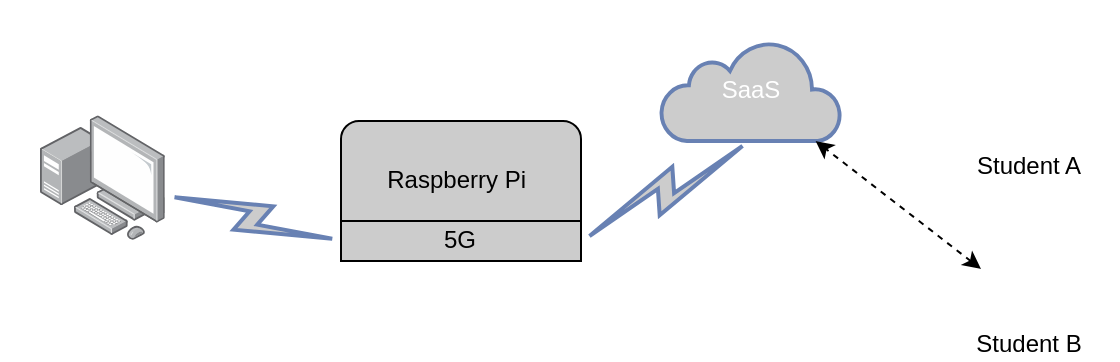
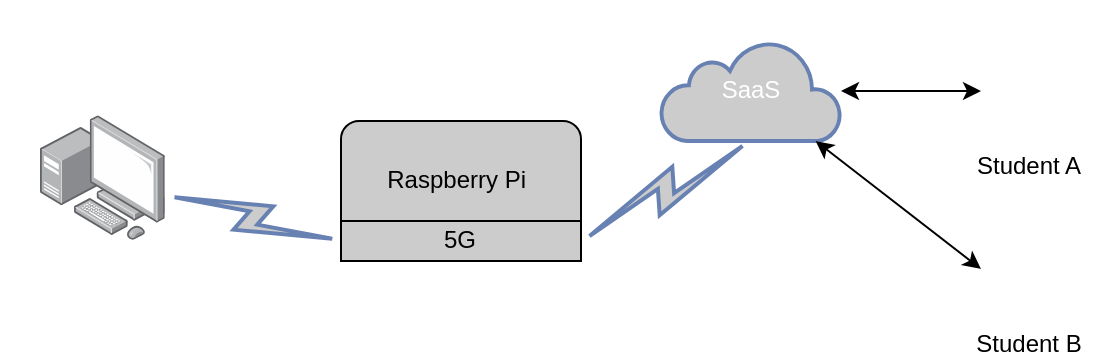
none -> (911, 91)
(896, 203) -> (896, 203)
